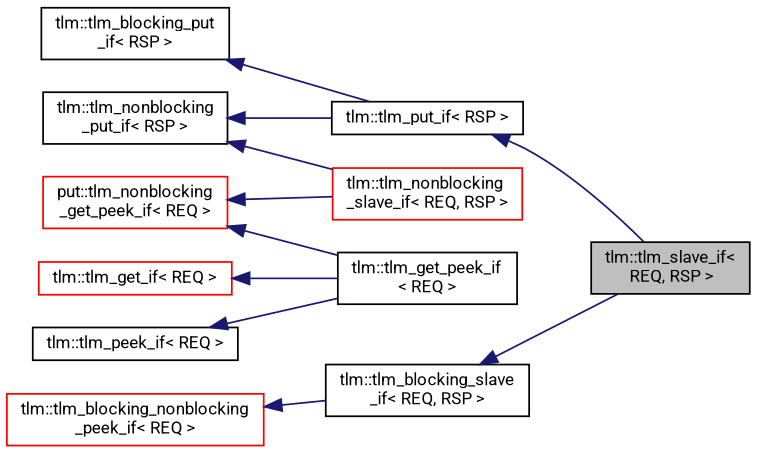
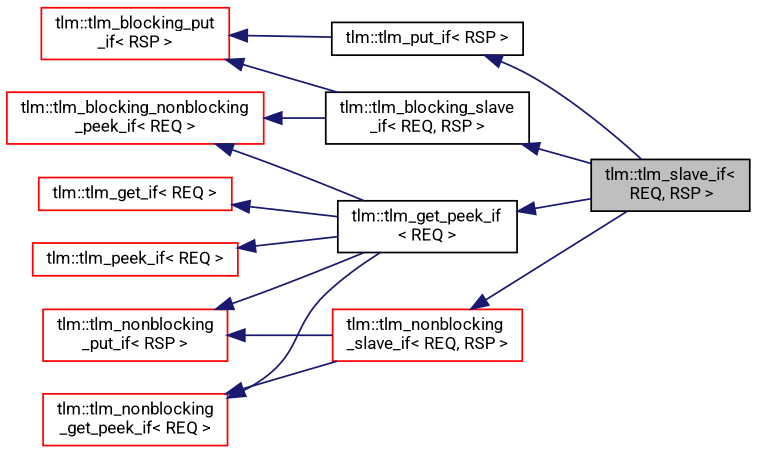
(135, 34) -> (135, 34)
none -> (290, 78)
(135, 118) -> (135, 335)
(288, 118) -> (298, 279)
none -> (298, 174)
(135, 203) -> (135, 420)
none -> (563, 204)
none -> (556, 256)
(135, 344) -> (135, 259)
